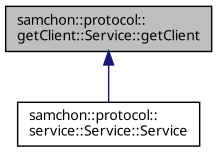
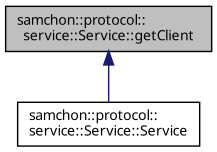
(109, 29) -> (109, 29)
